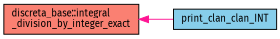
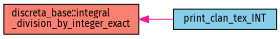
(225, 19) -> (225, 19)
